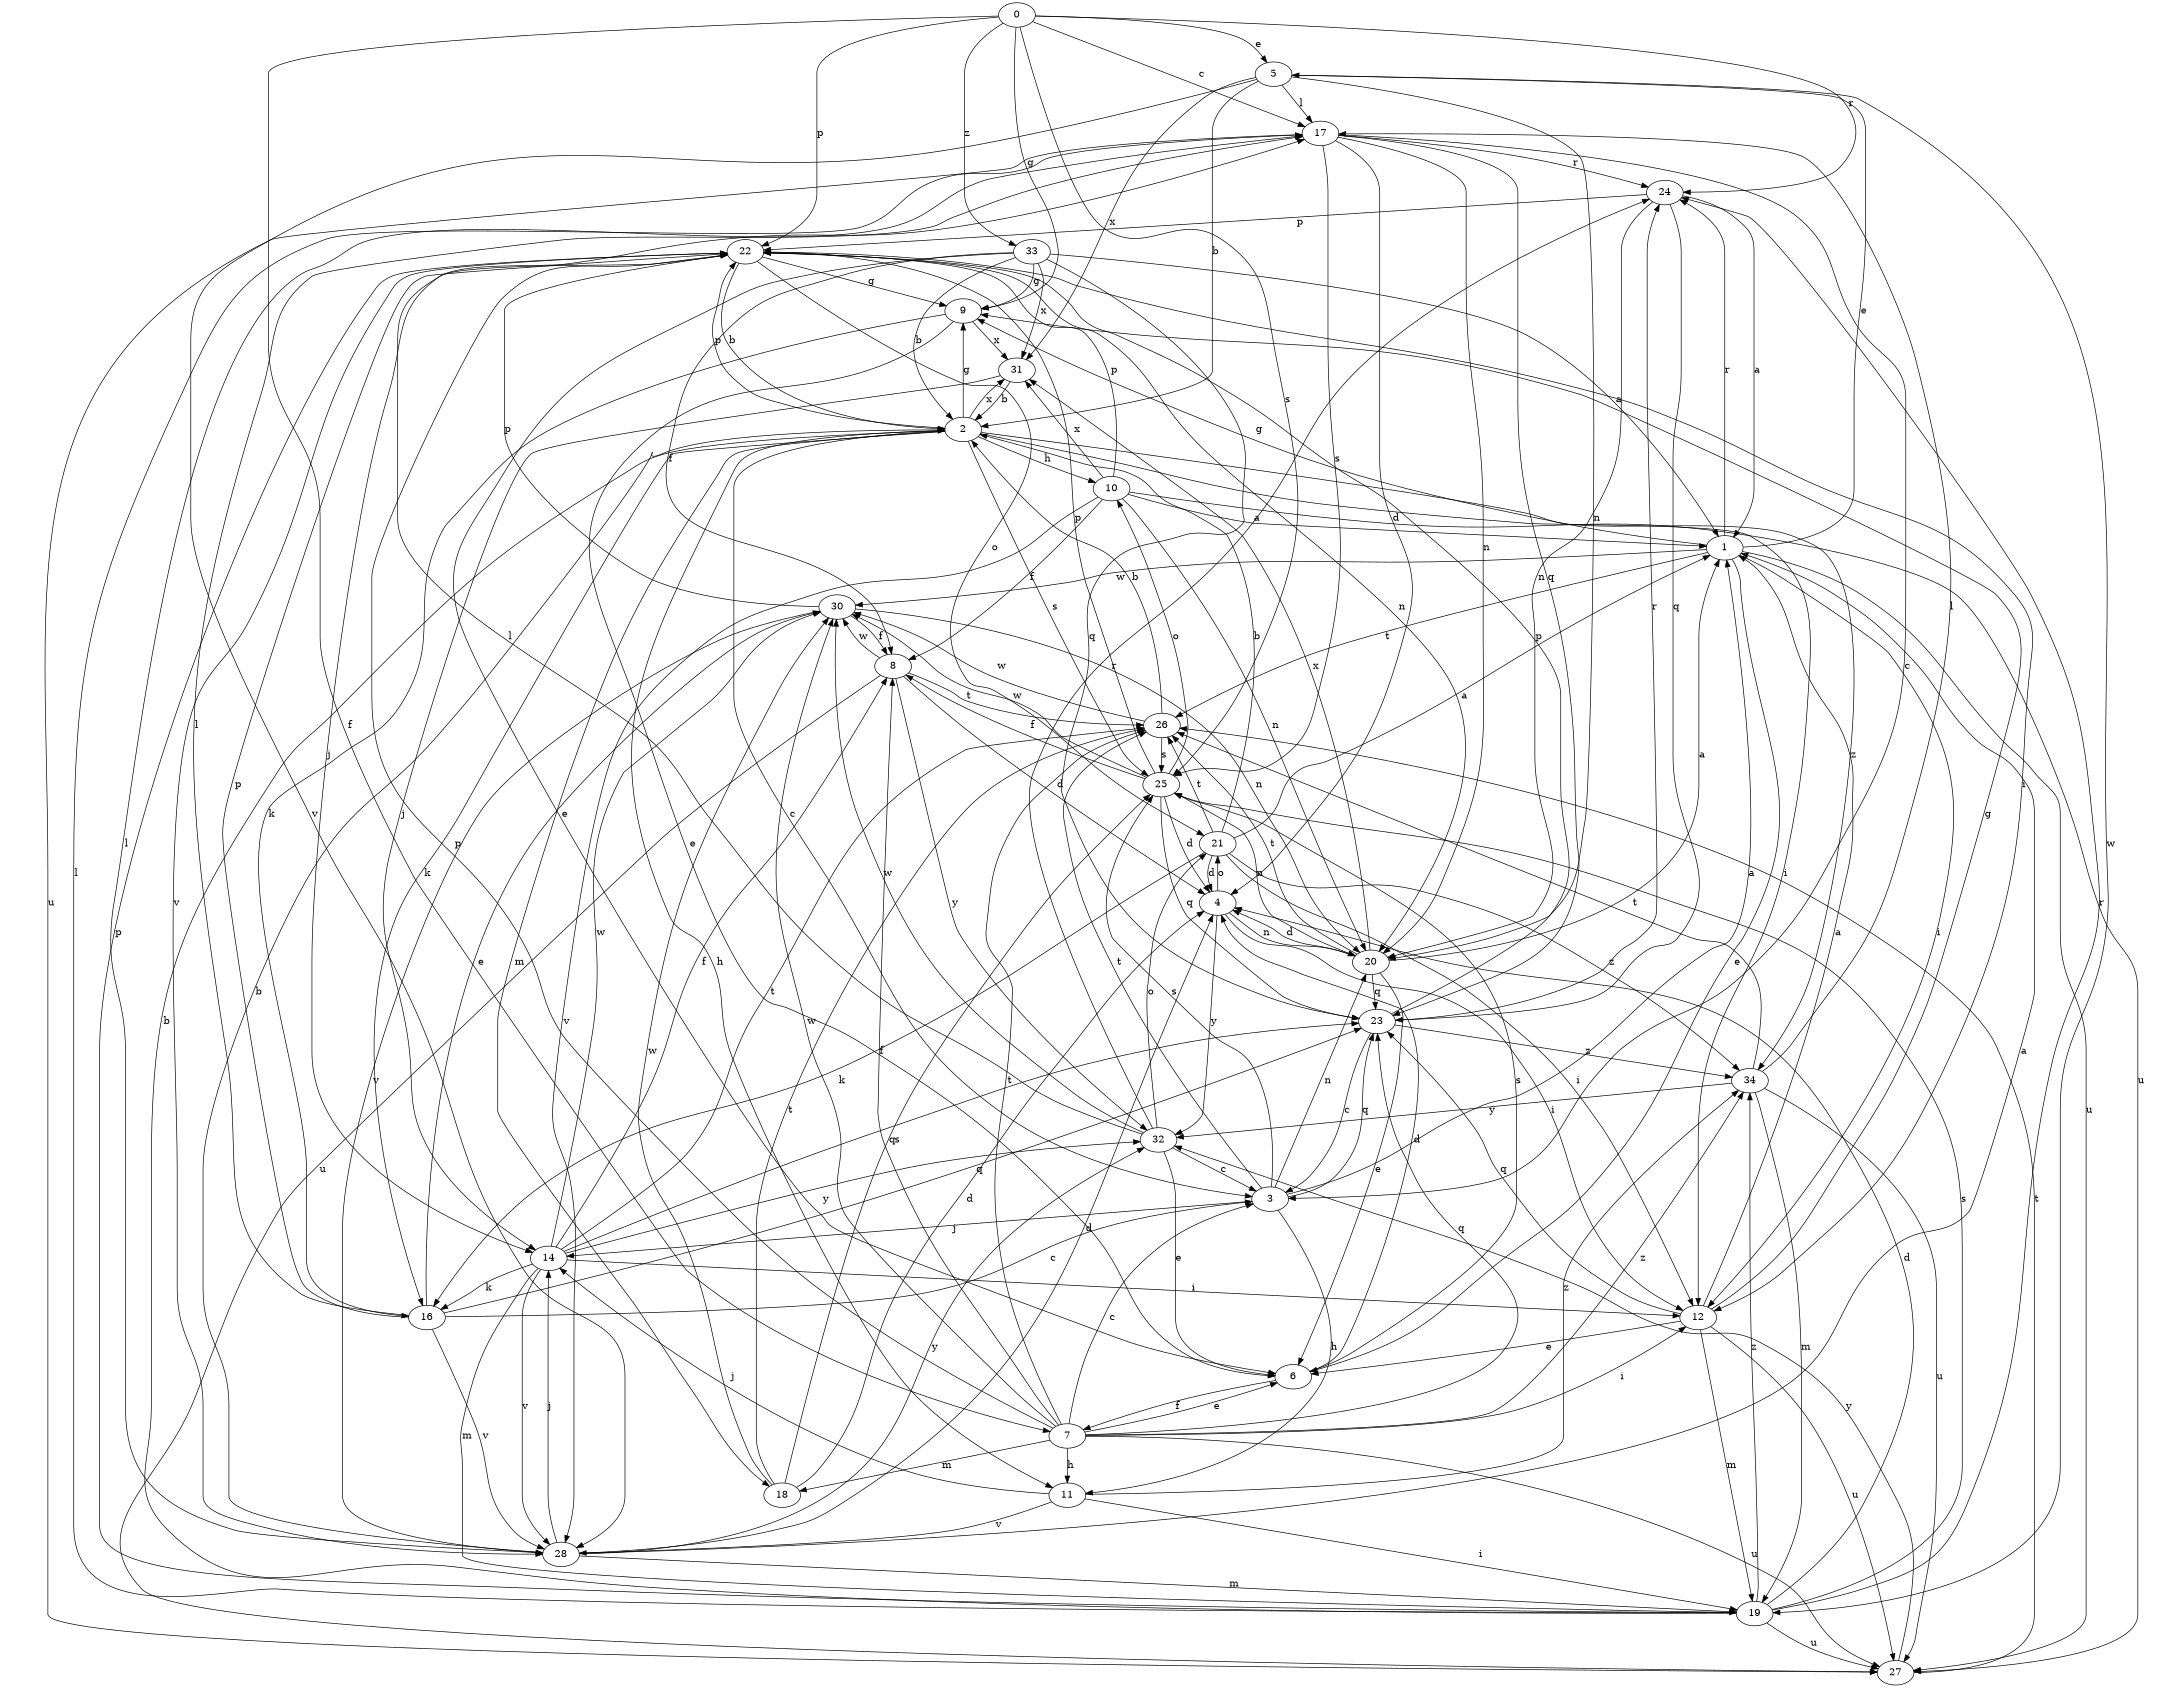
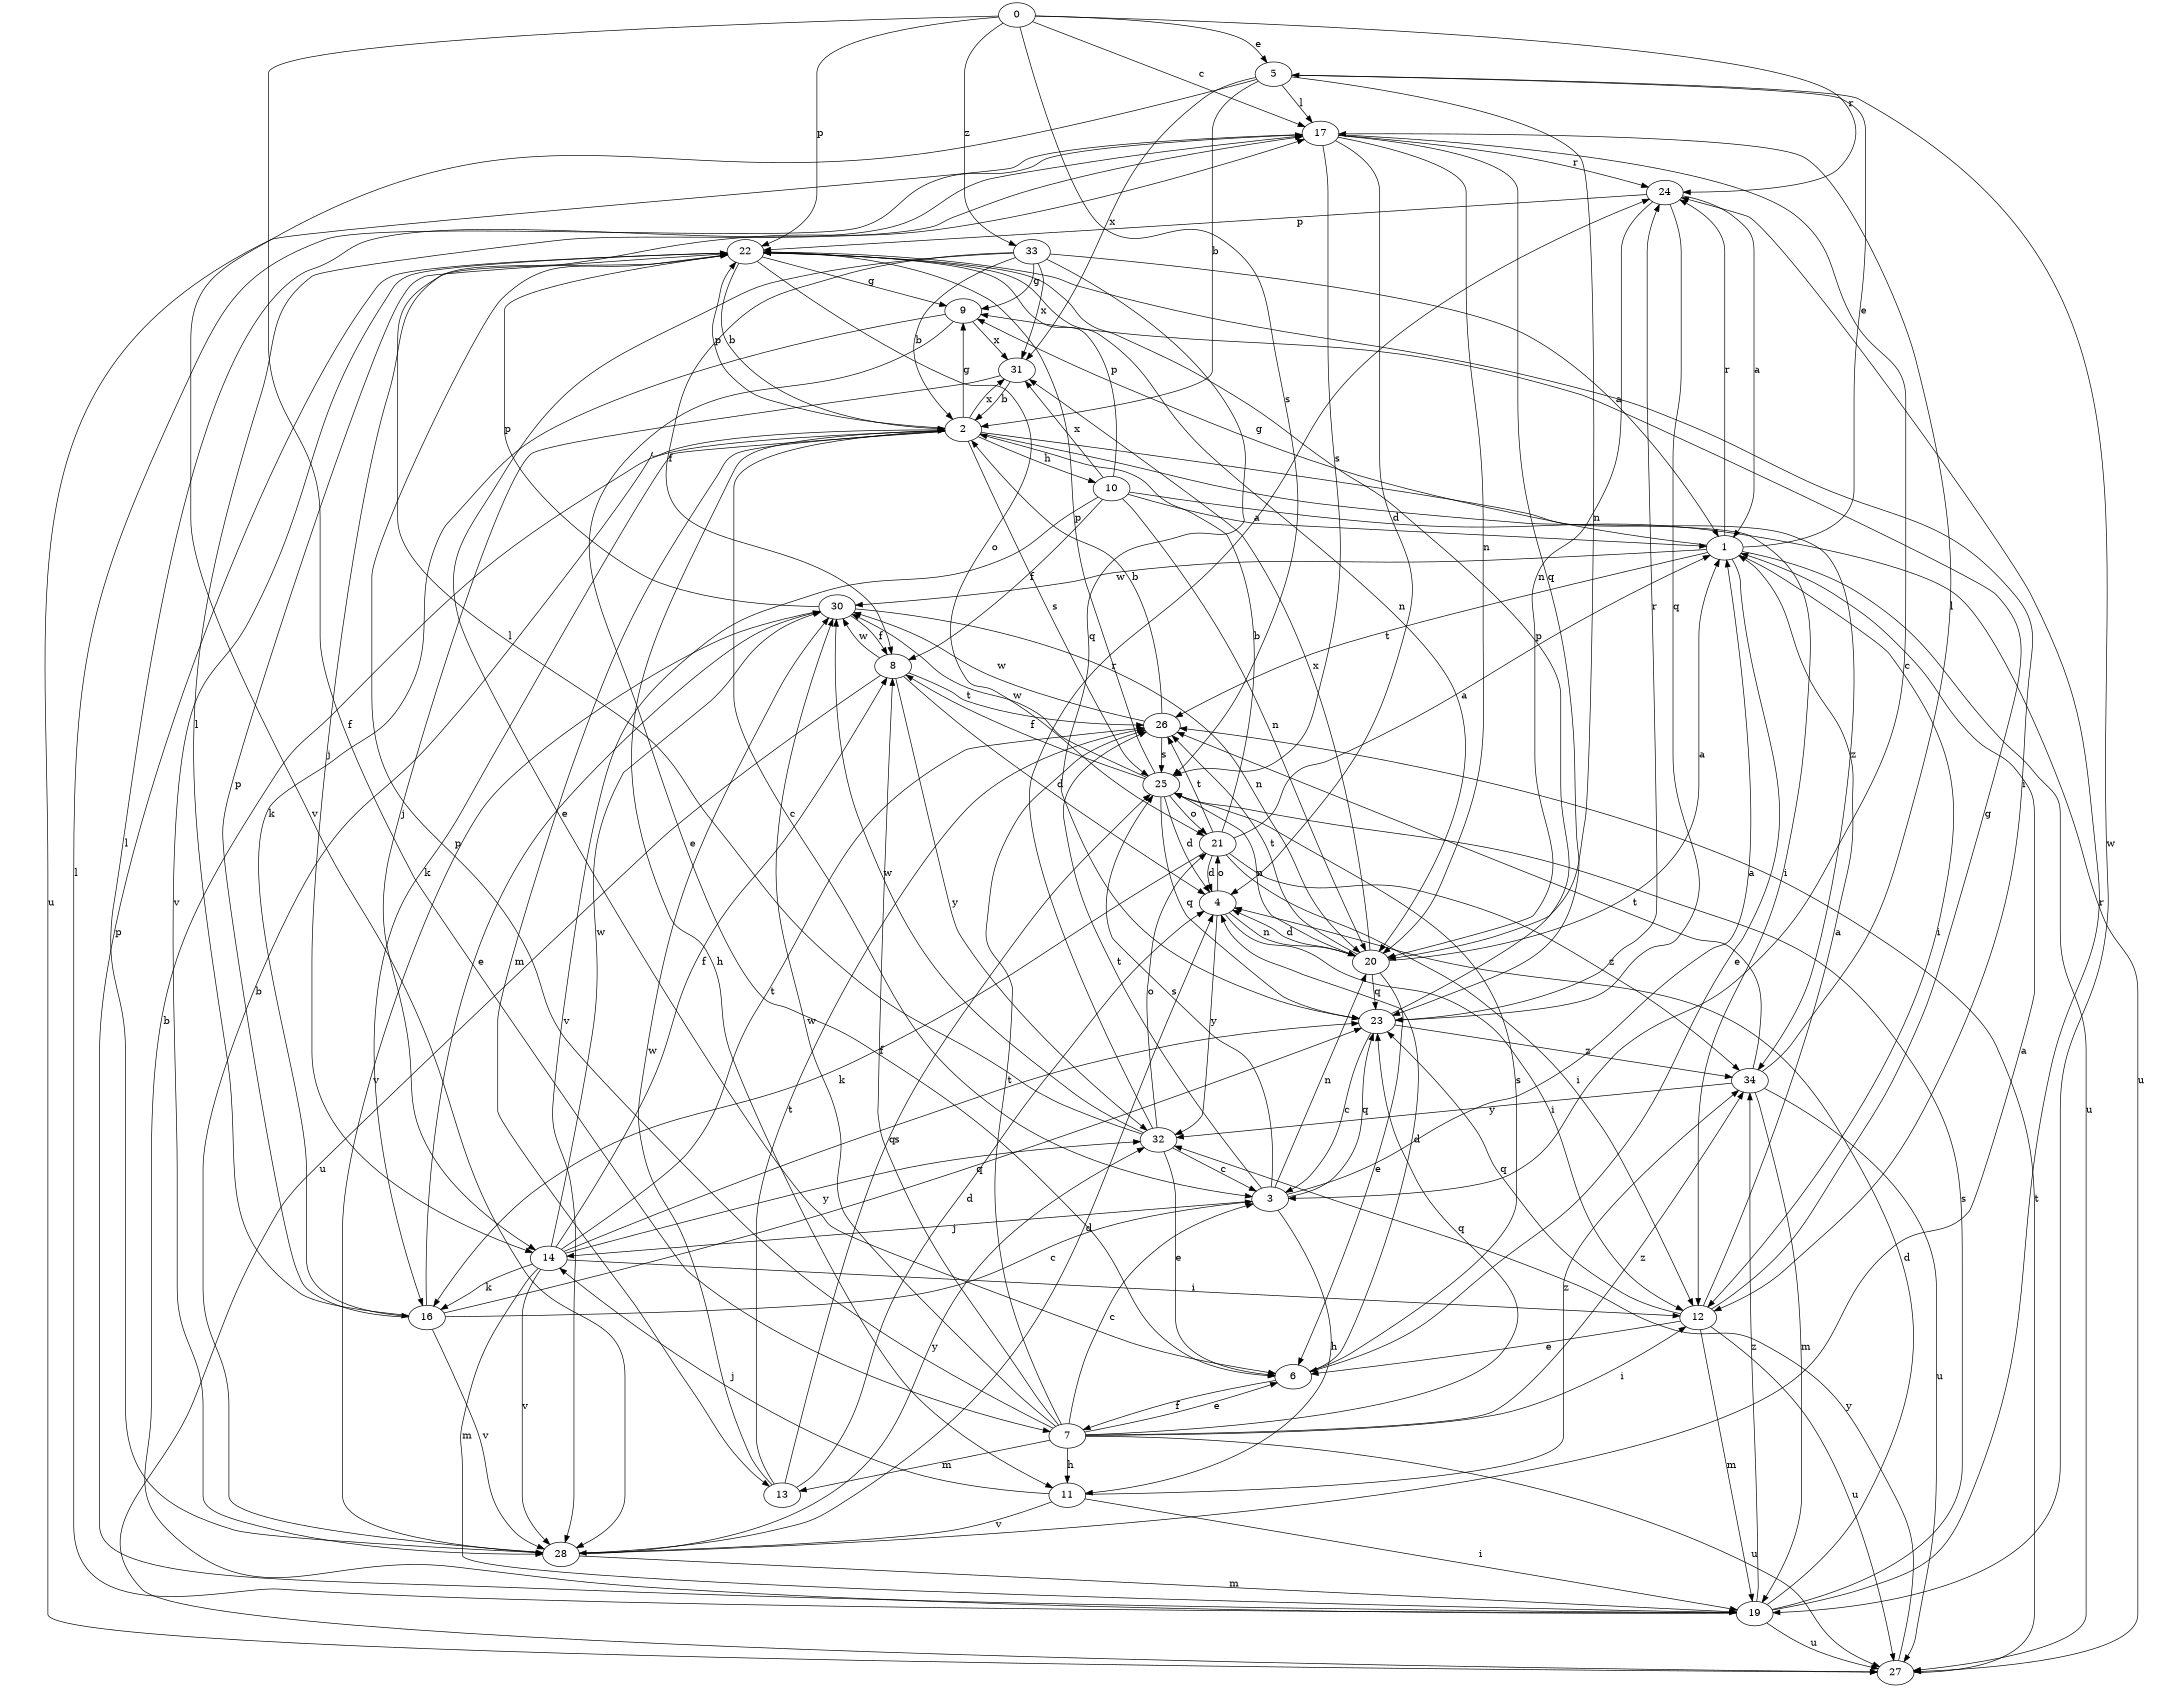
(1033, 182) -> none
(1172, 638) -> (1185, 813)
(548, 1411) -> none
(782, 1495) -> (782, 1495)
